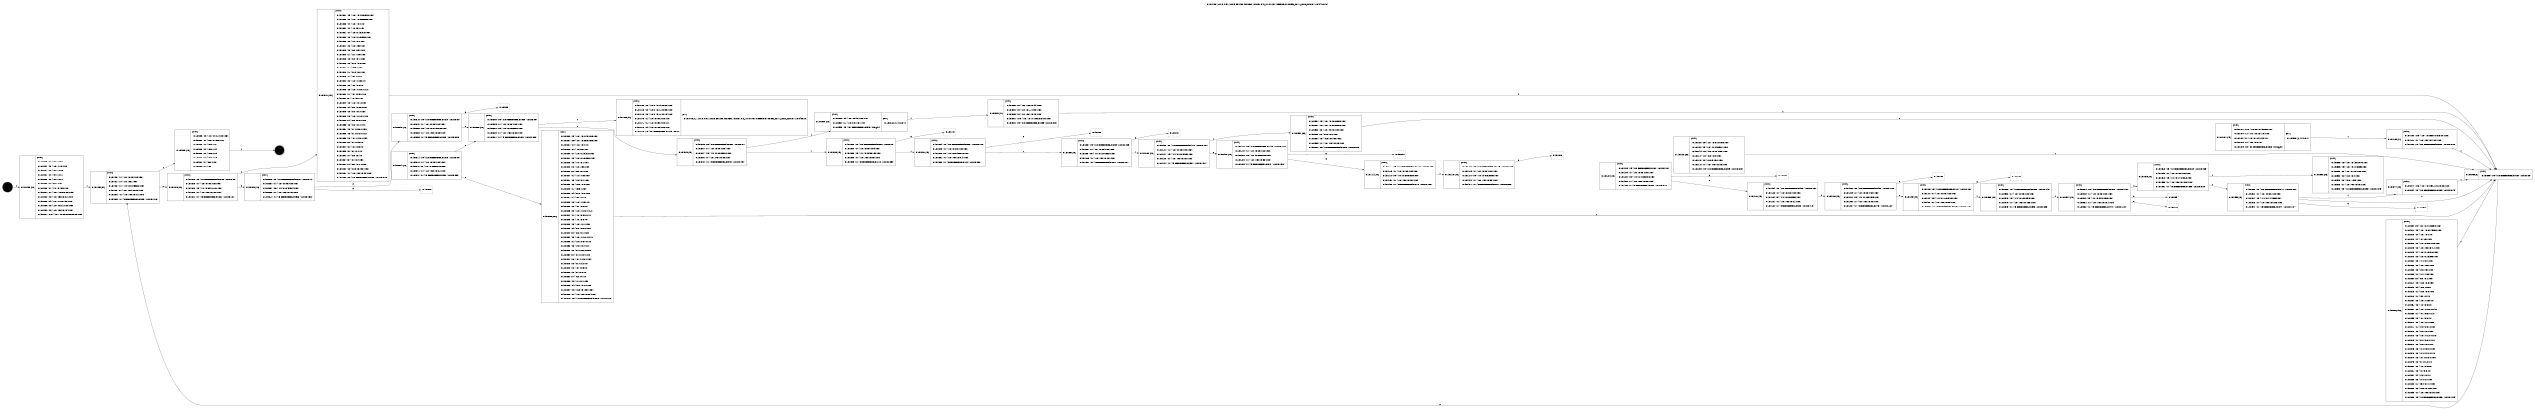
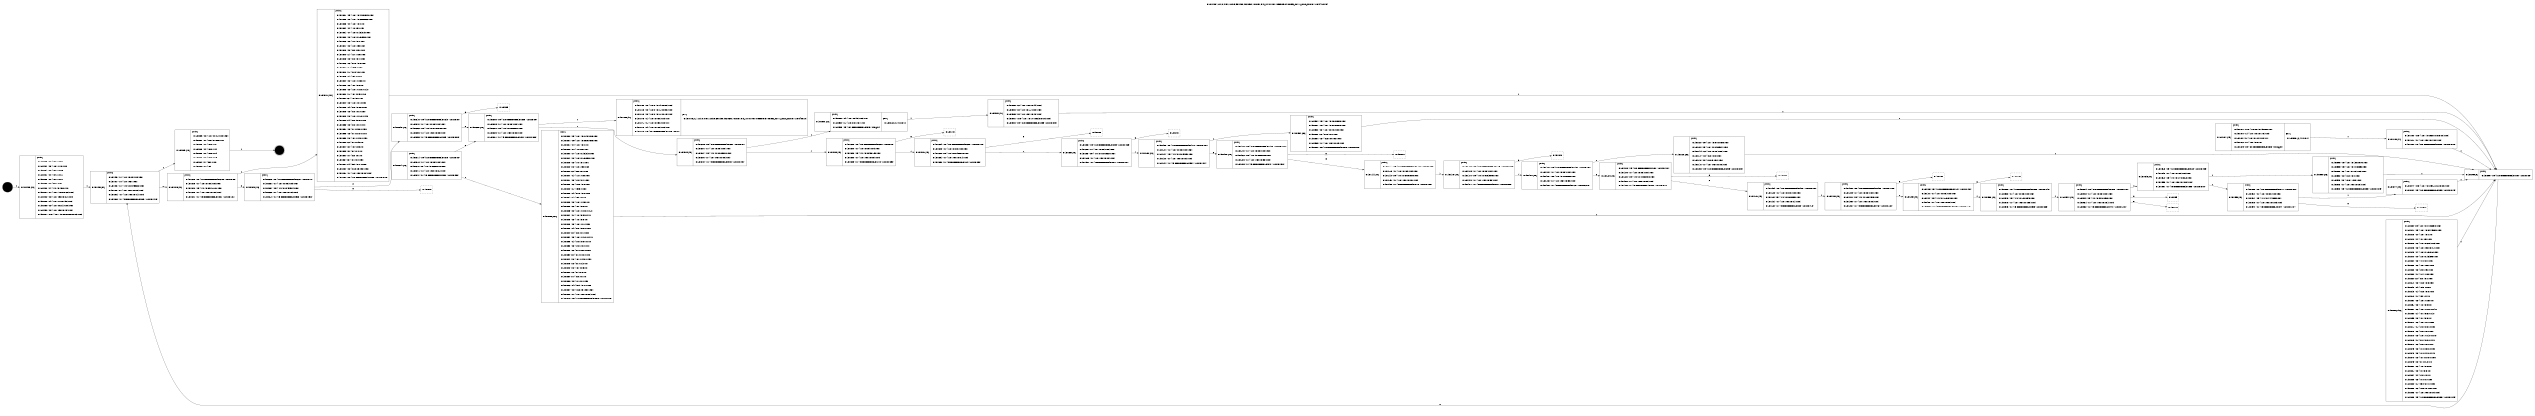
none -> (1557, 176)
(2397, 202) -> (2423, 175)
